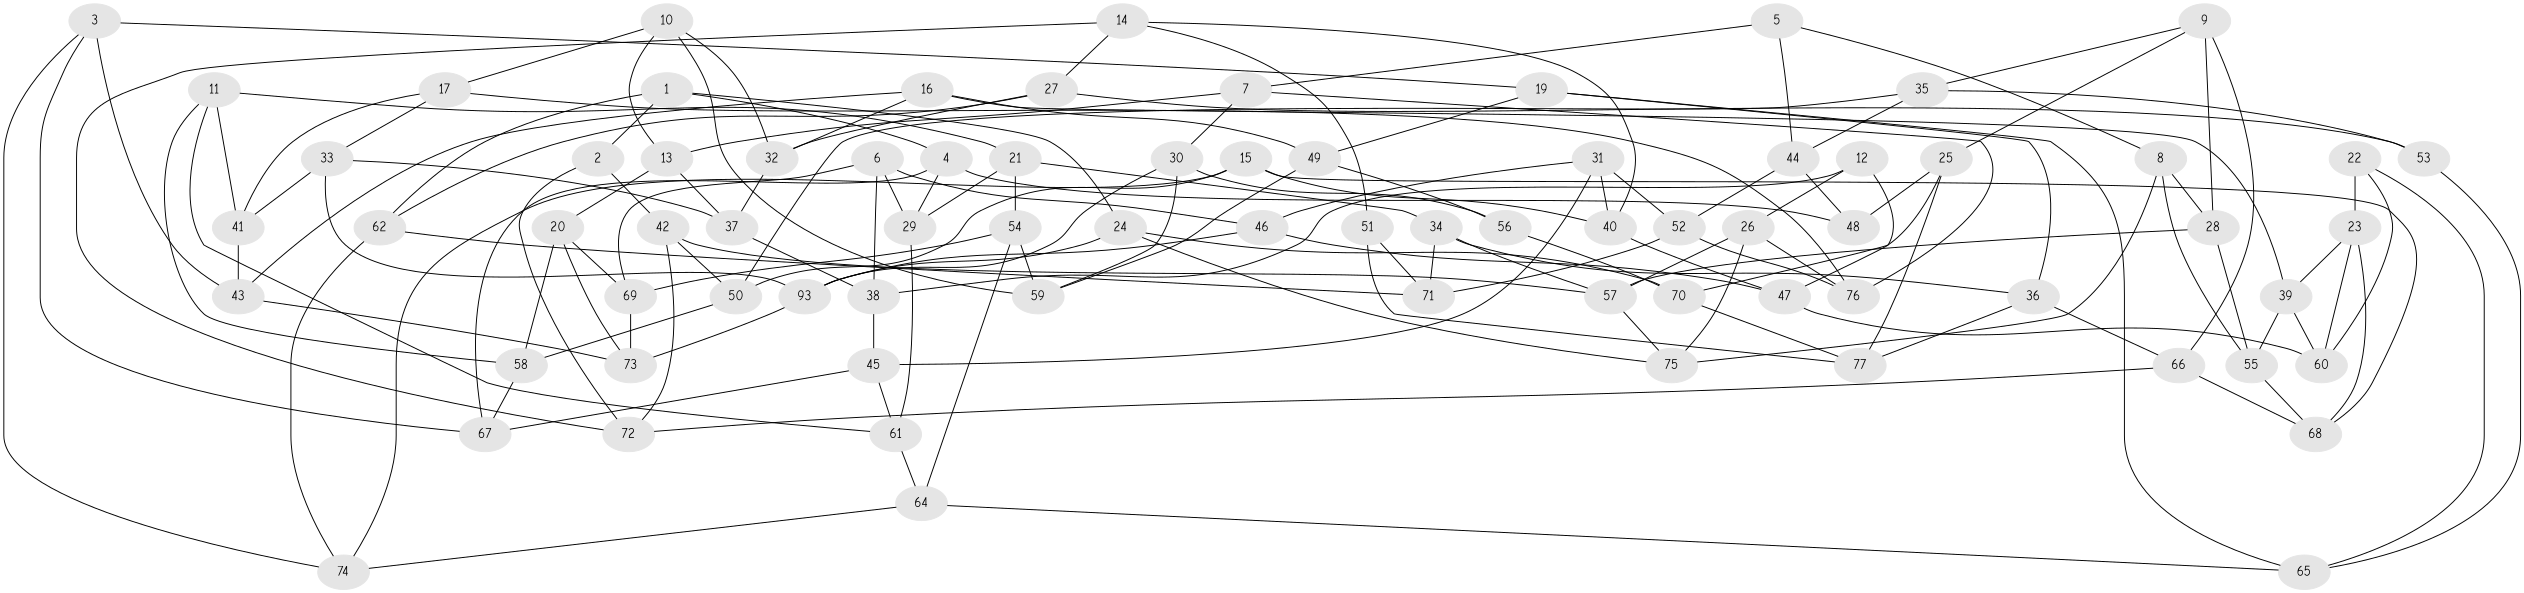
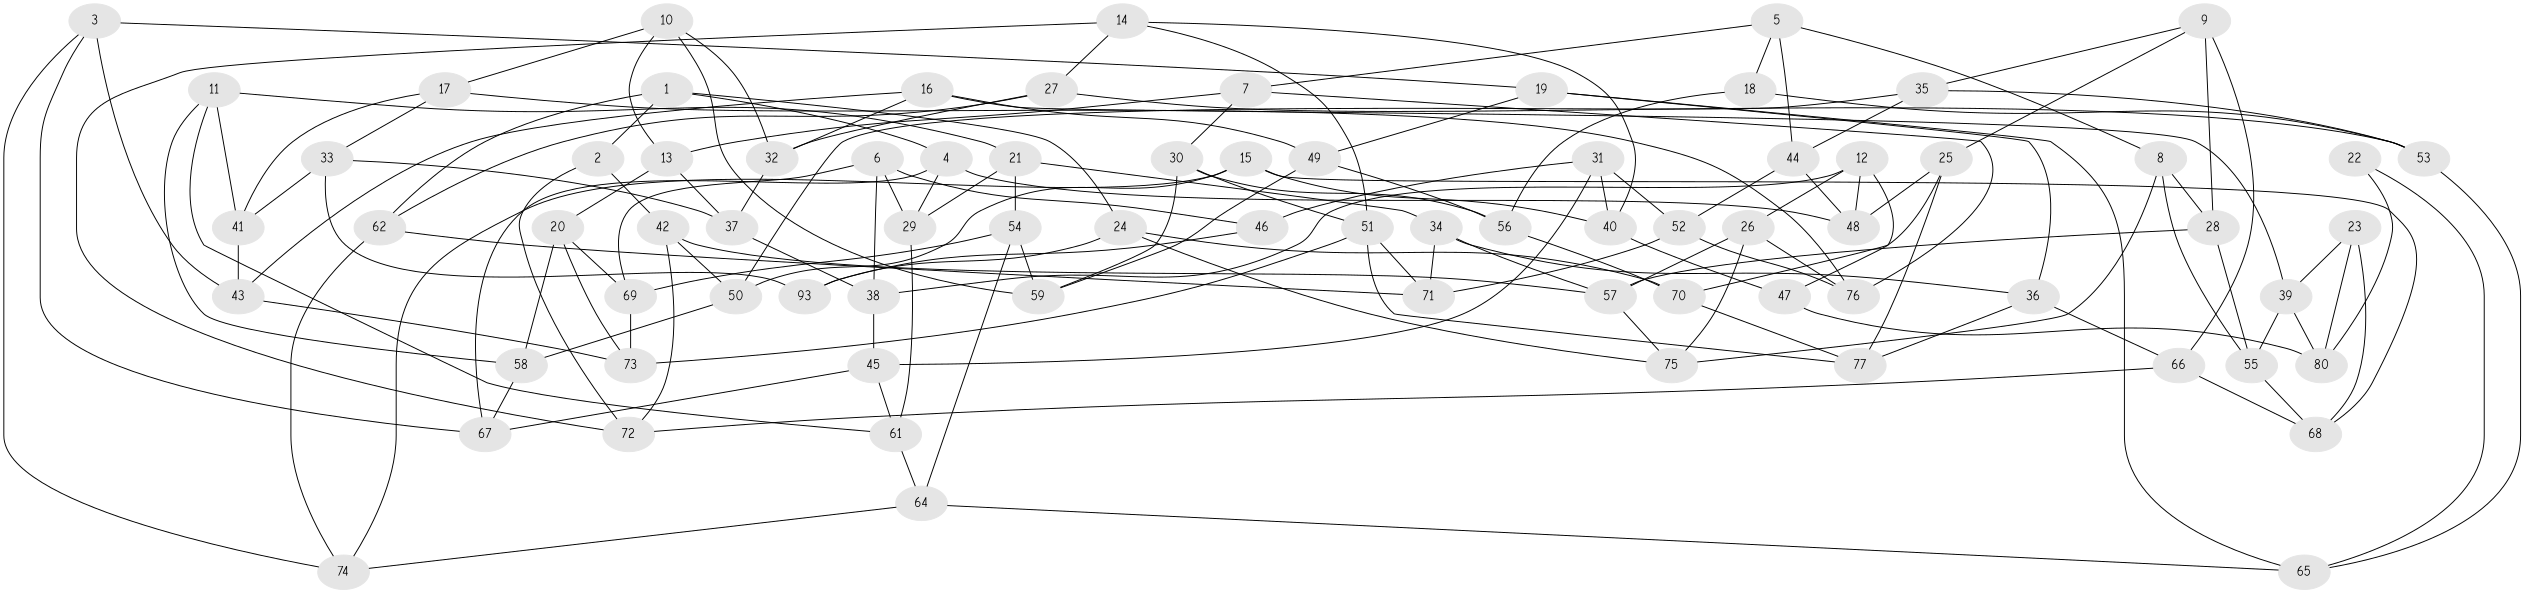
none -> (1750, 90)
none -> (1858, 193)
(2355, 193) -> none
(1046, 247) -> (1296, 206)
(1488, 261) -> none
(719, 334) -> (1006, 325)
(2322, 366) -> (2322, 366)
